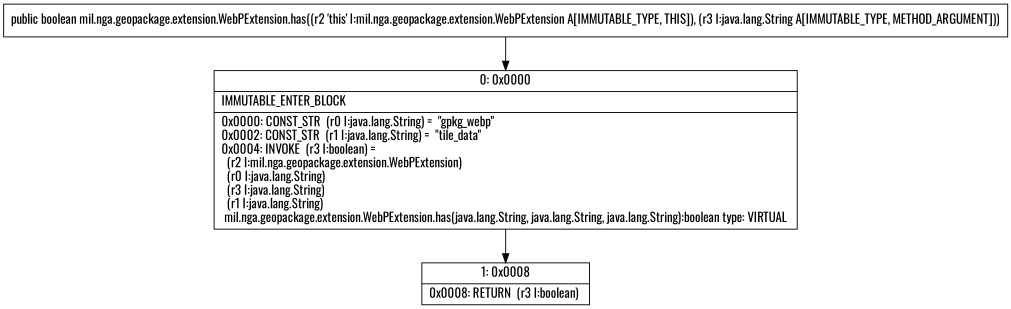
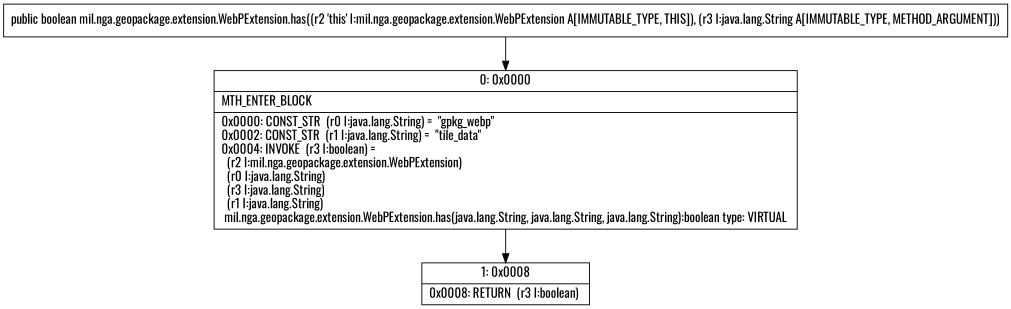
(284, 102) -> (267, 102)
